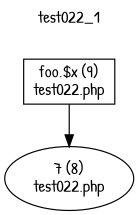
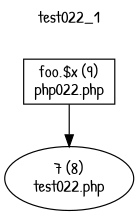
(69, 82) -> (69, 82)
